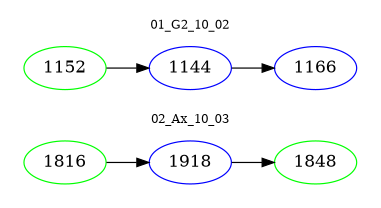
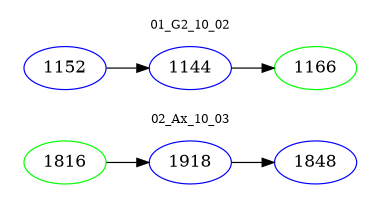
(65, 68) -> (65, 68)
(316, 68) -> (316, 68)
(316, 162) -> (316, 162)
